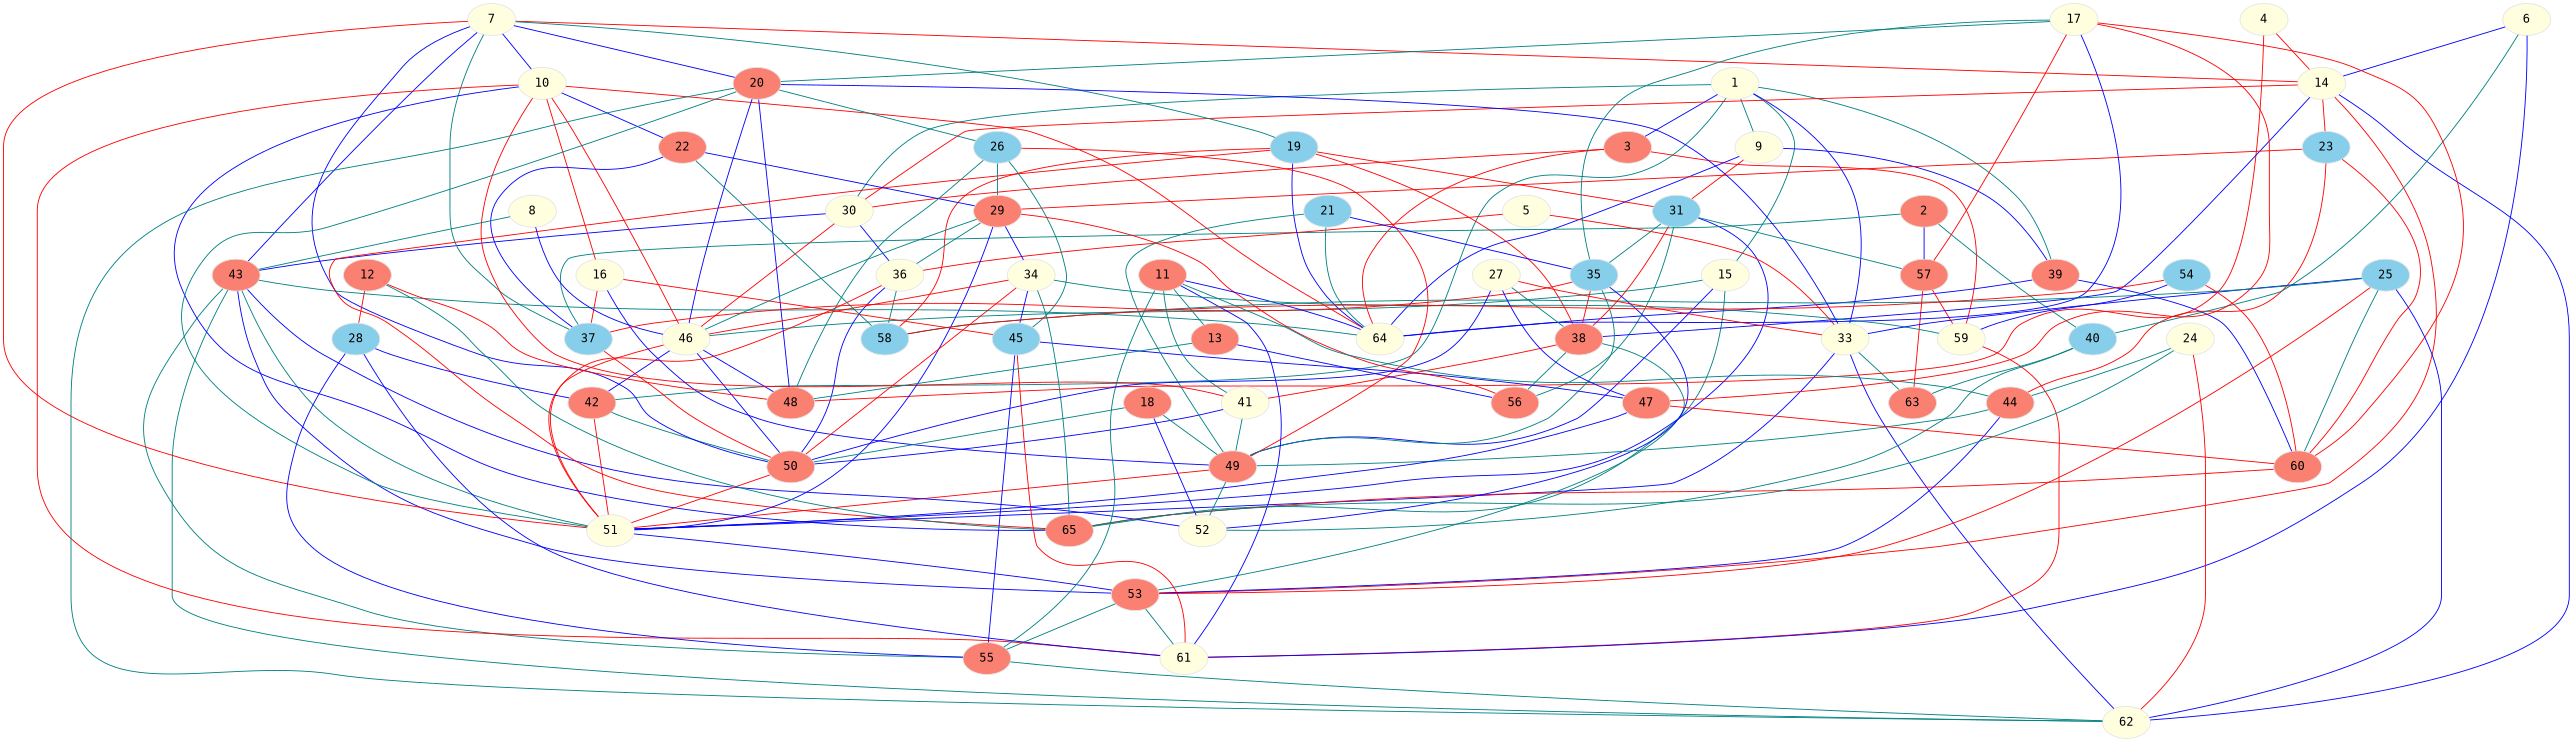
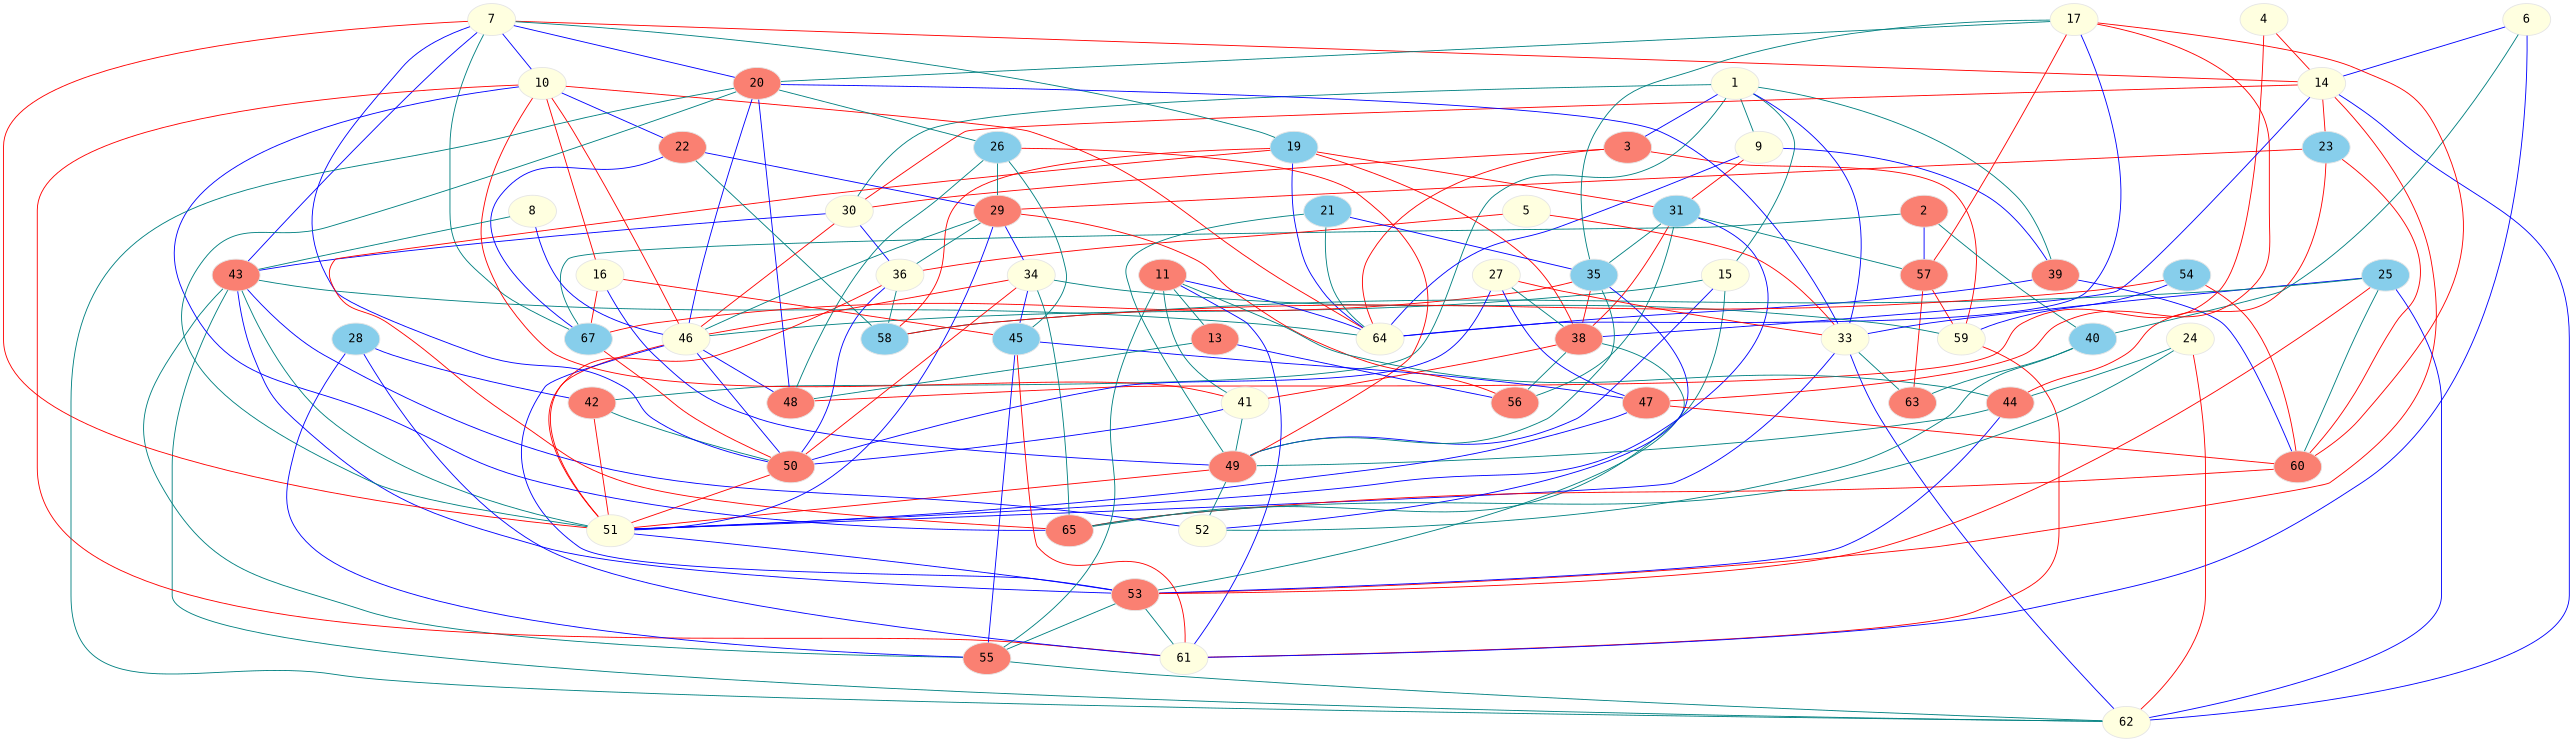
(367, 275) -> none
(588, 339) -> (588, 339)
(641, 370) -> (752, 569)
(1148, 403) -> none
